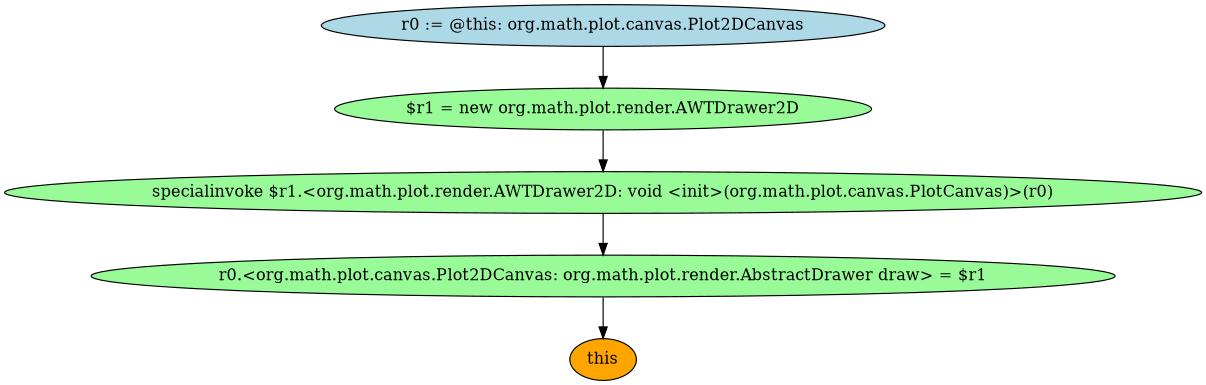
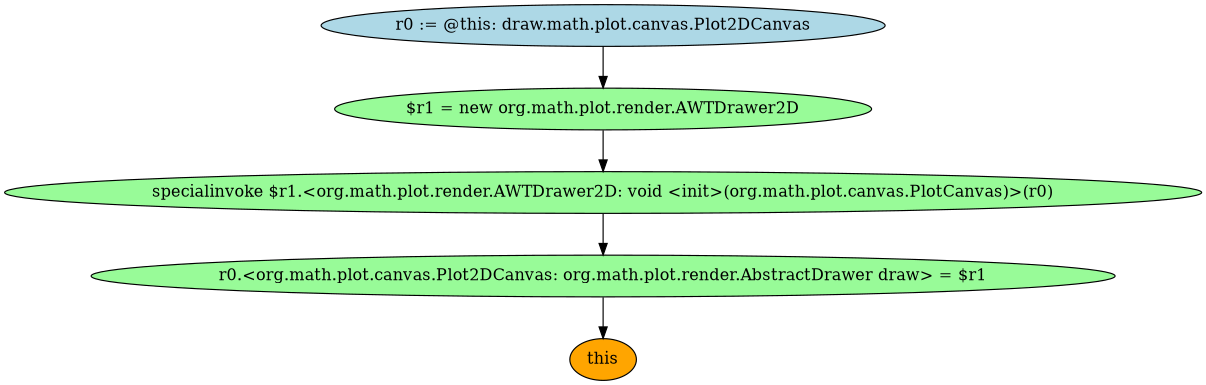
(603, 26) -> (603, 26)
